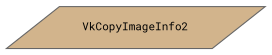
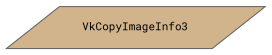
(136, 28) -> (136, 28)
